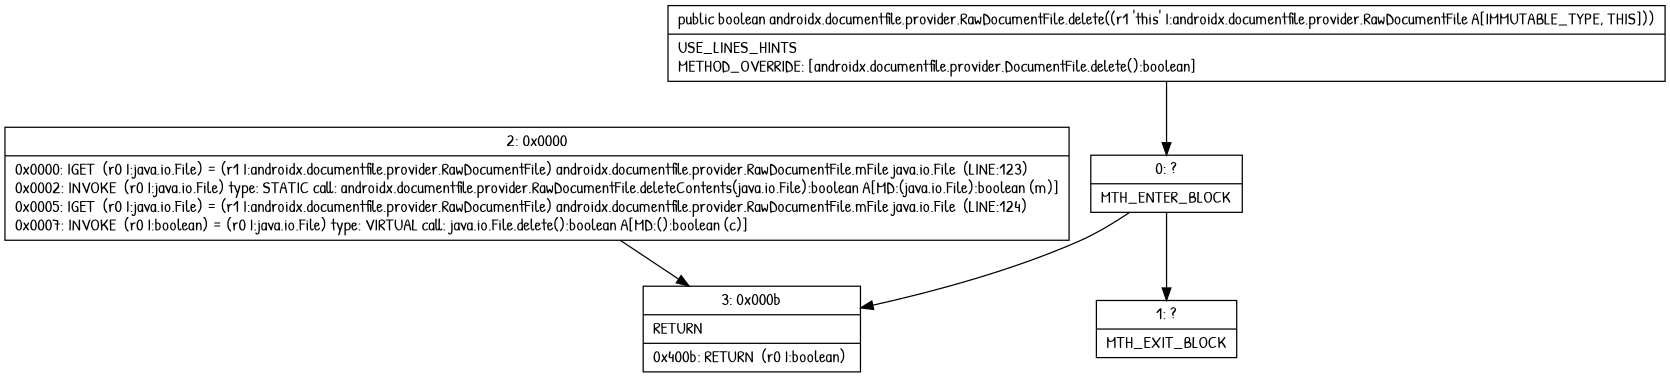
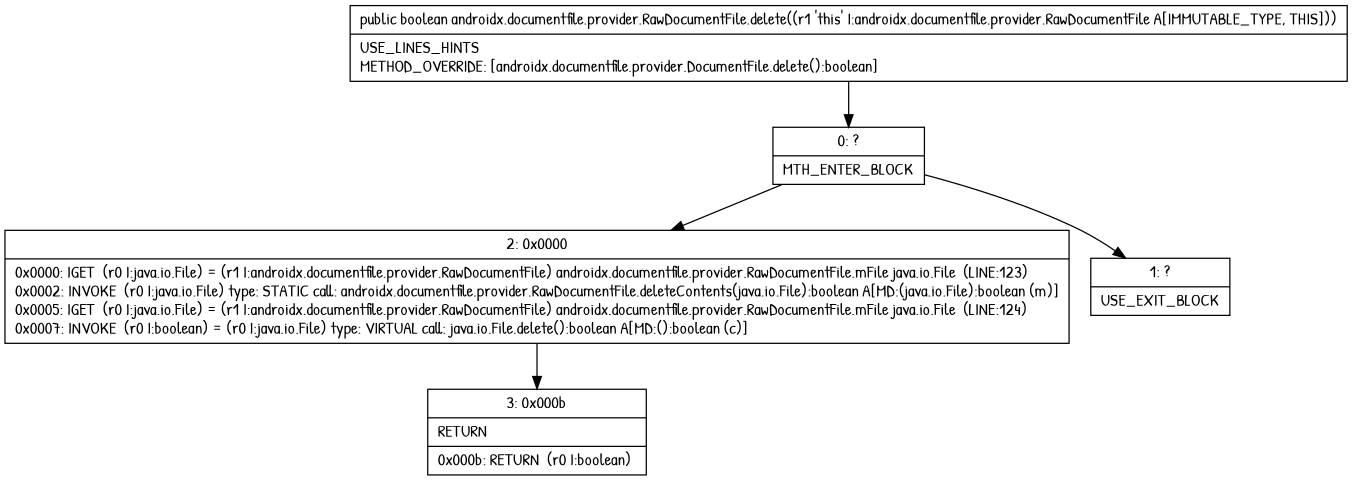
(1005, 269) -> (733, 205)
(1167, 343) -> (1160, 300)
(752, 357) -> (537, 460)
